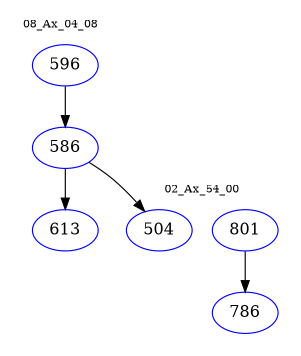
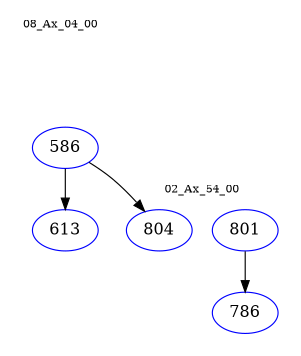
(61, 25) -> (61, 25)
(65, 65) -> none
(159, 230) -> (159, 230)
